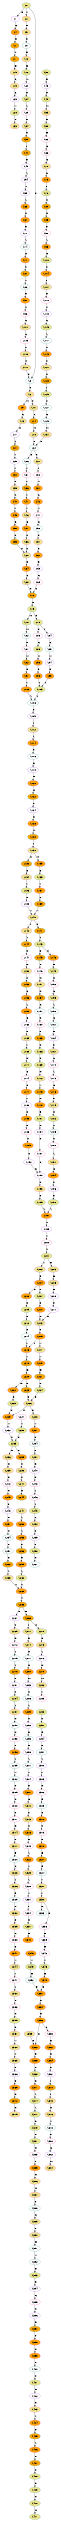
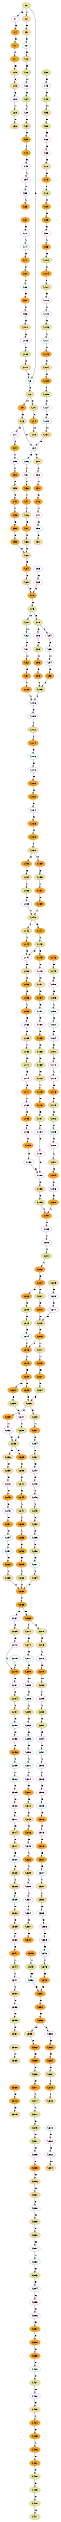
(25, 213) -> none
(25, 354) -> (25, 354)
(34, 441) -> (25, 435)
(38, 555) -> none
(46, 950) -> (34, 950)
(53, 1202) -> (53, 1202)
(40, 1269) -> (40, 1269)
(53, 1269) -> none
(11, 1410) -> (17, 1410)
none -> (21, 1503)
none -> (35, 1578)
(15, 1651) -> (6, 1658)
none -> (42, 1705)
(28, 1712) -> (28, 1712)
(48, 1912) -> (43, 1919)
(44, 1953) -> (44, 1953)
(38, 2033) -> (35, 2027)
(15, 2040) -> none
(15, 2074) -> none
(50, 2074) -> (50, 2074)
(50, 2114) -> none
